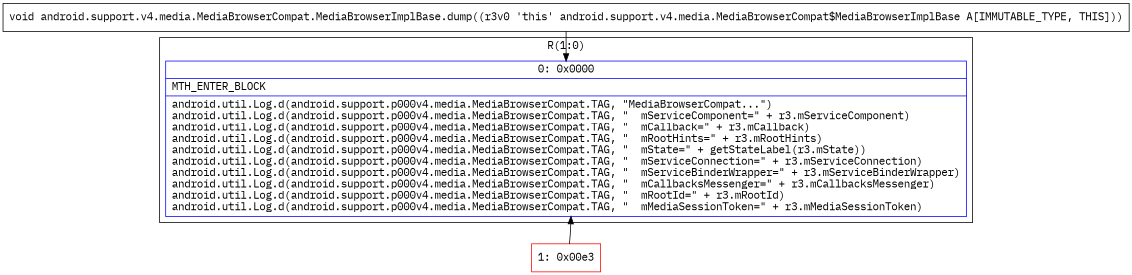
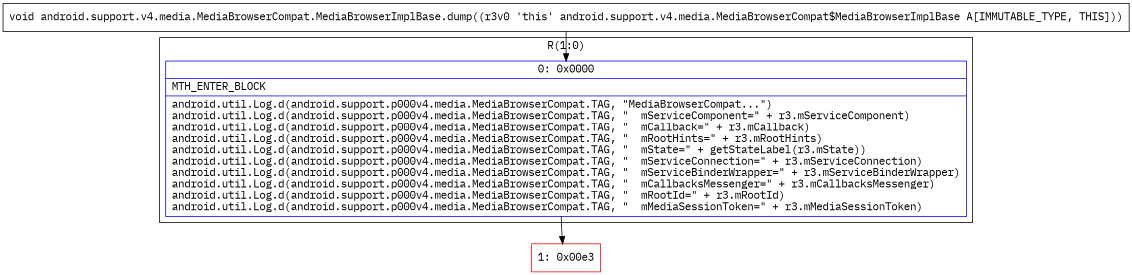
(570, 234) -> (562, 227)
